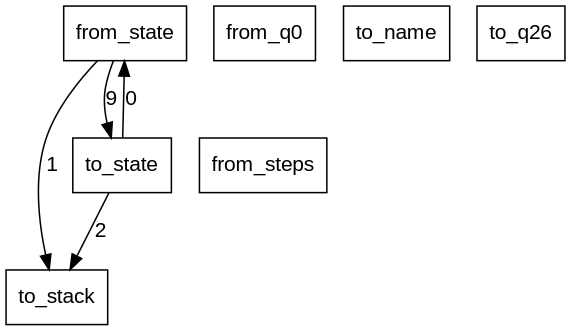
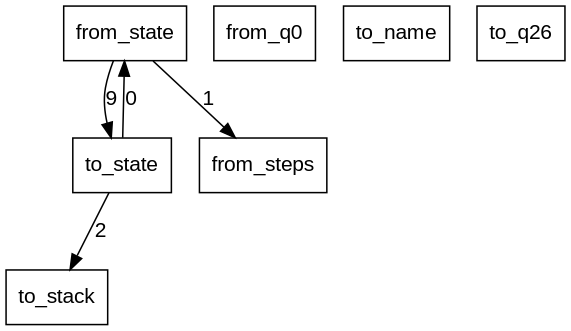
(43, 150) -> (189, 94)
